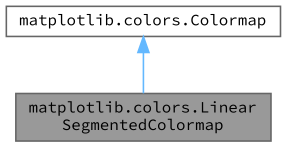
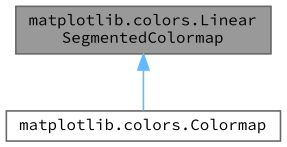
(143, 73) -> (143, 90)
